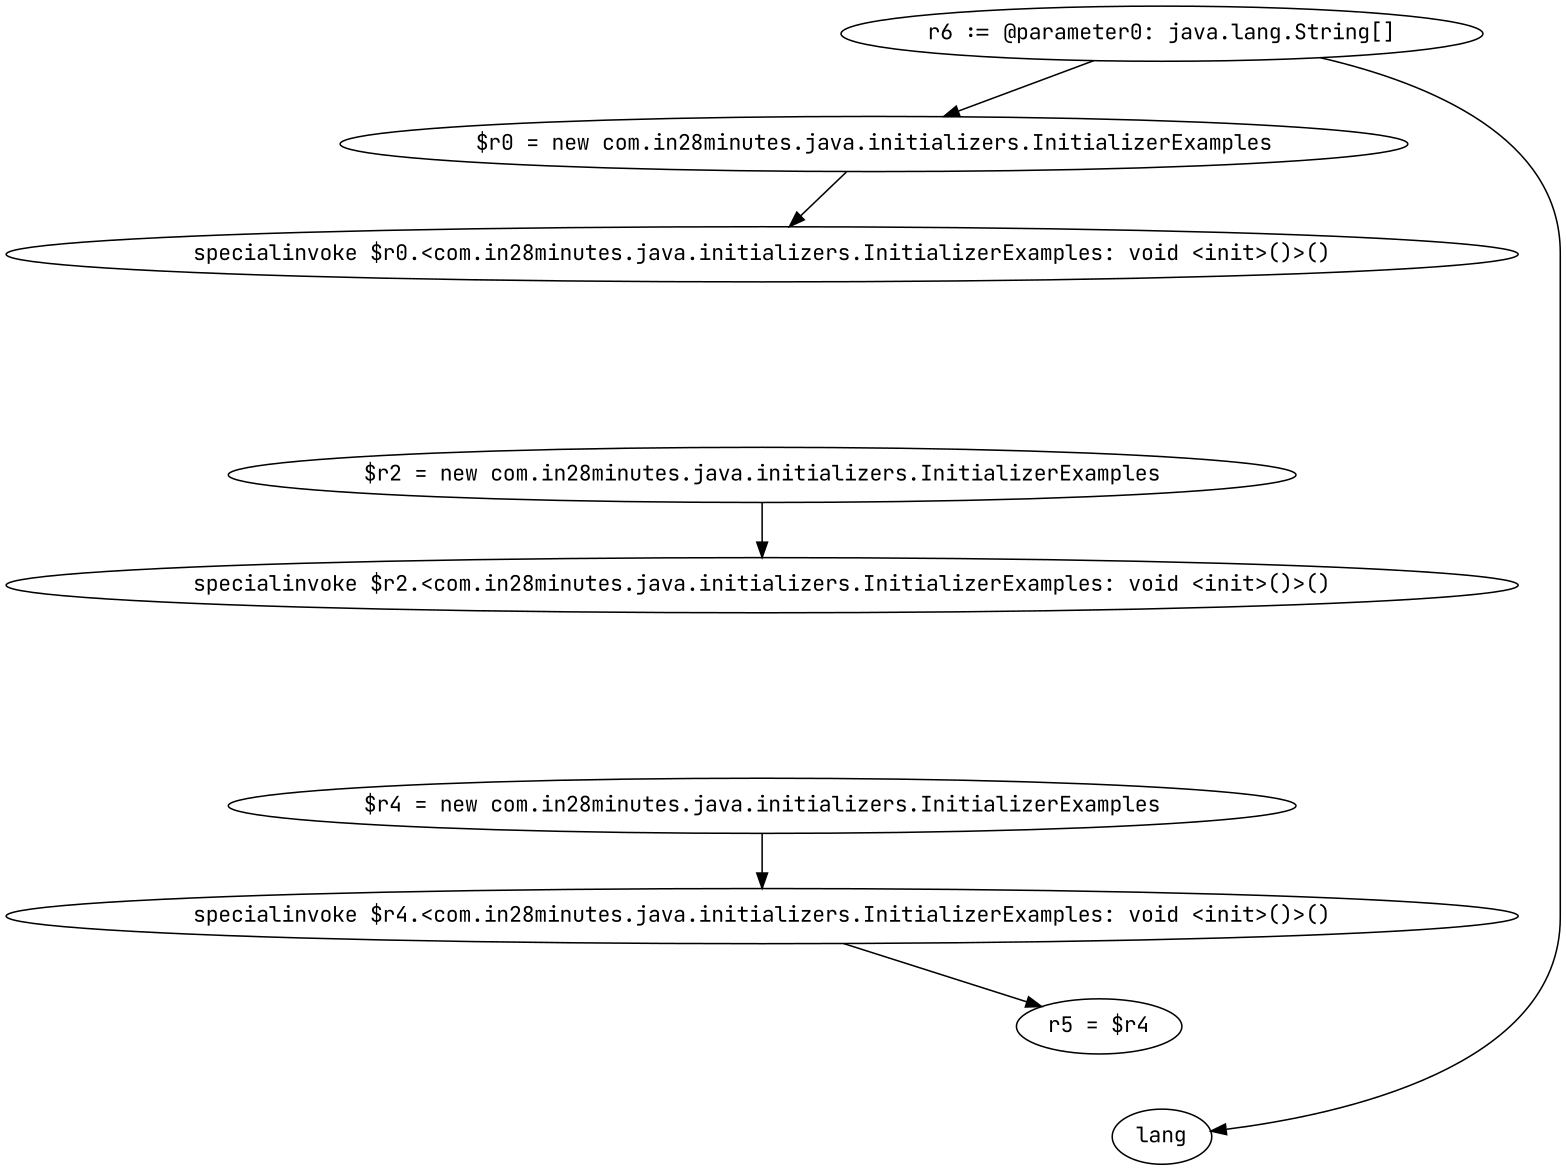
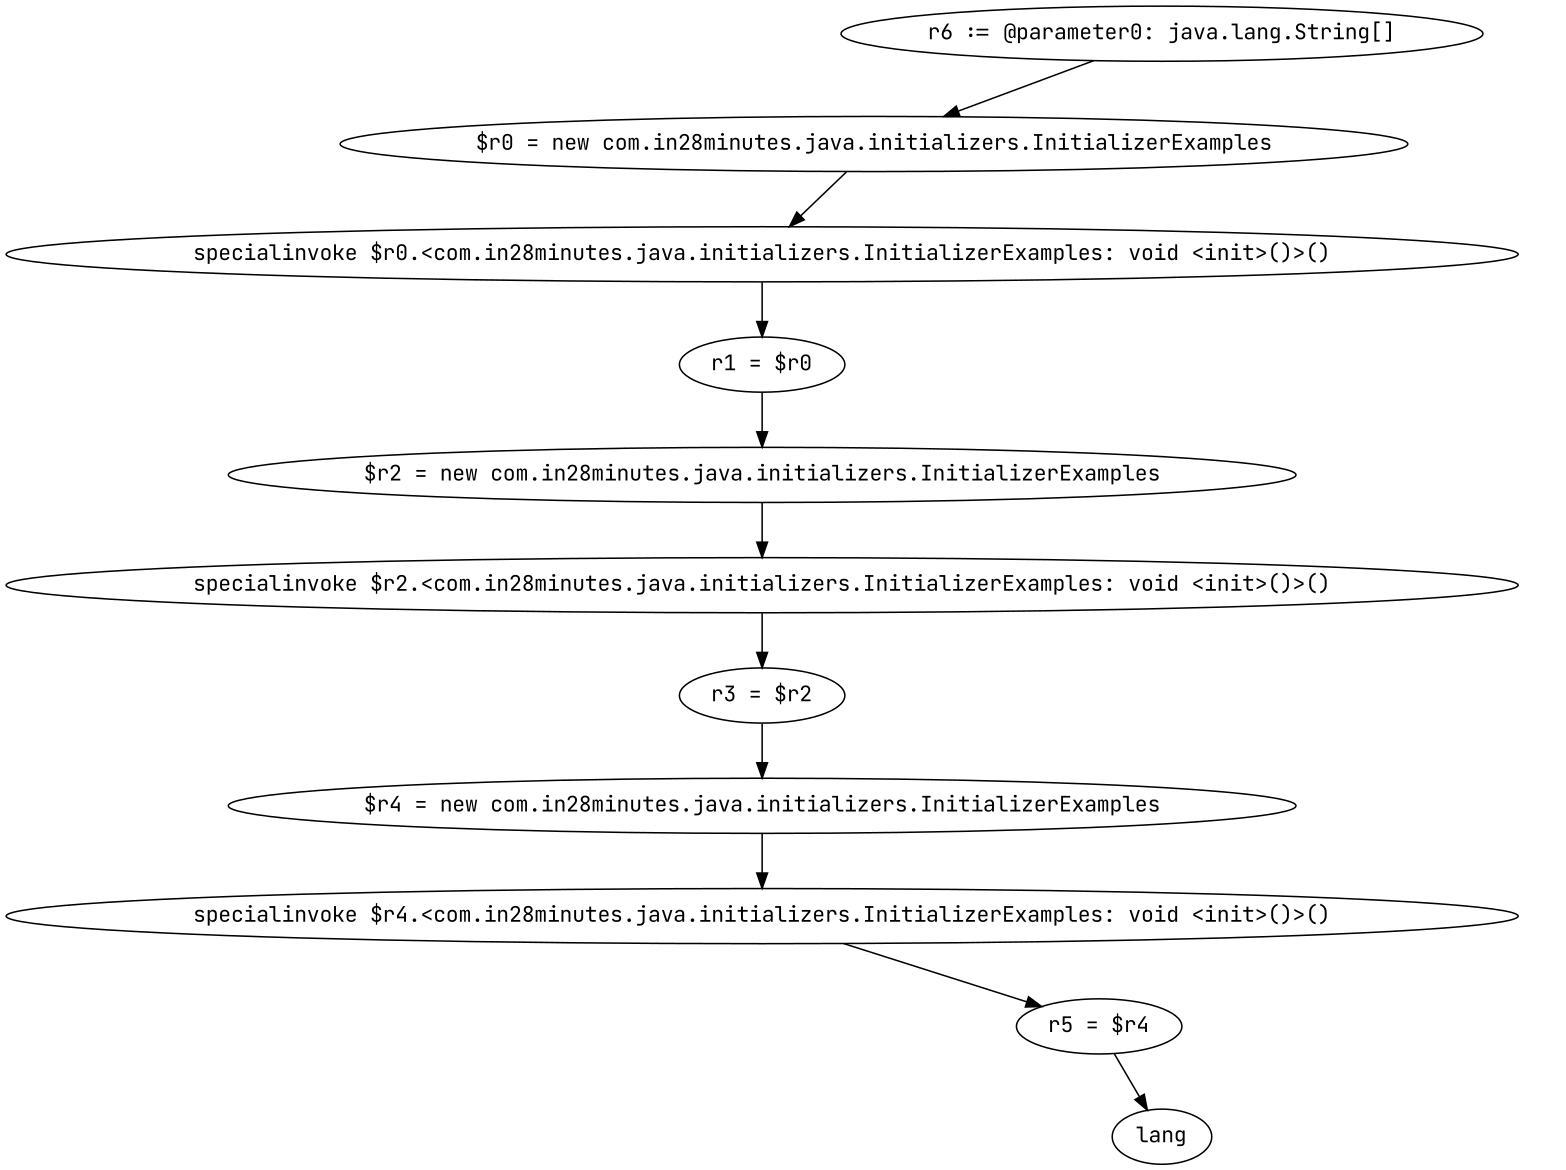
none -> (762, 365)
(1560, 633) -> (1127, 1075)
none -> (762, 696)
